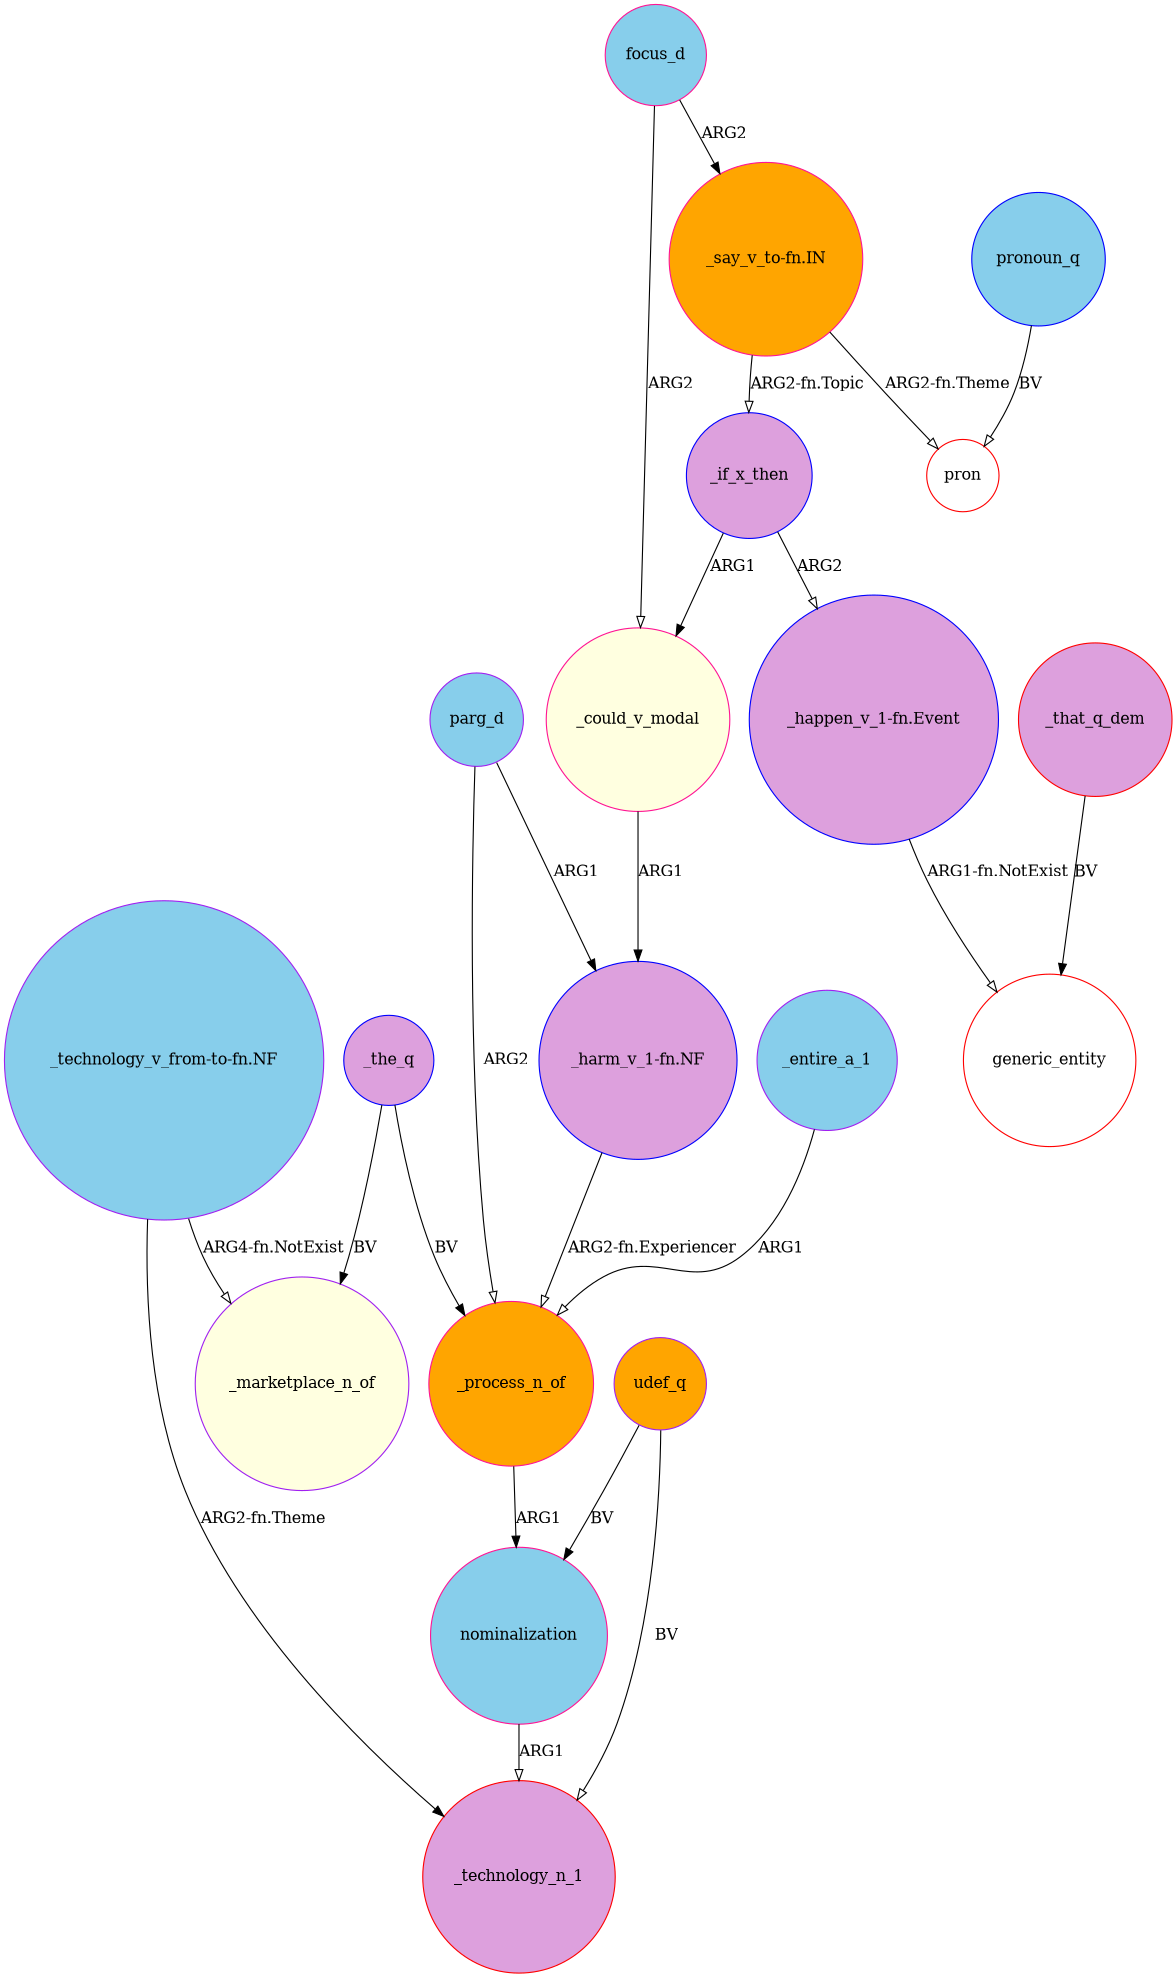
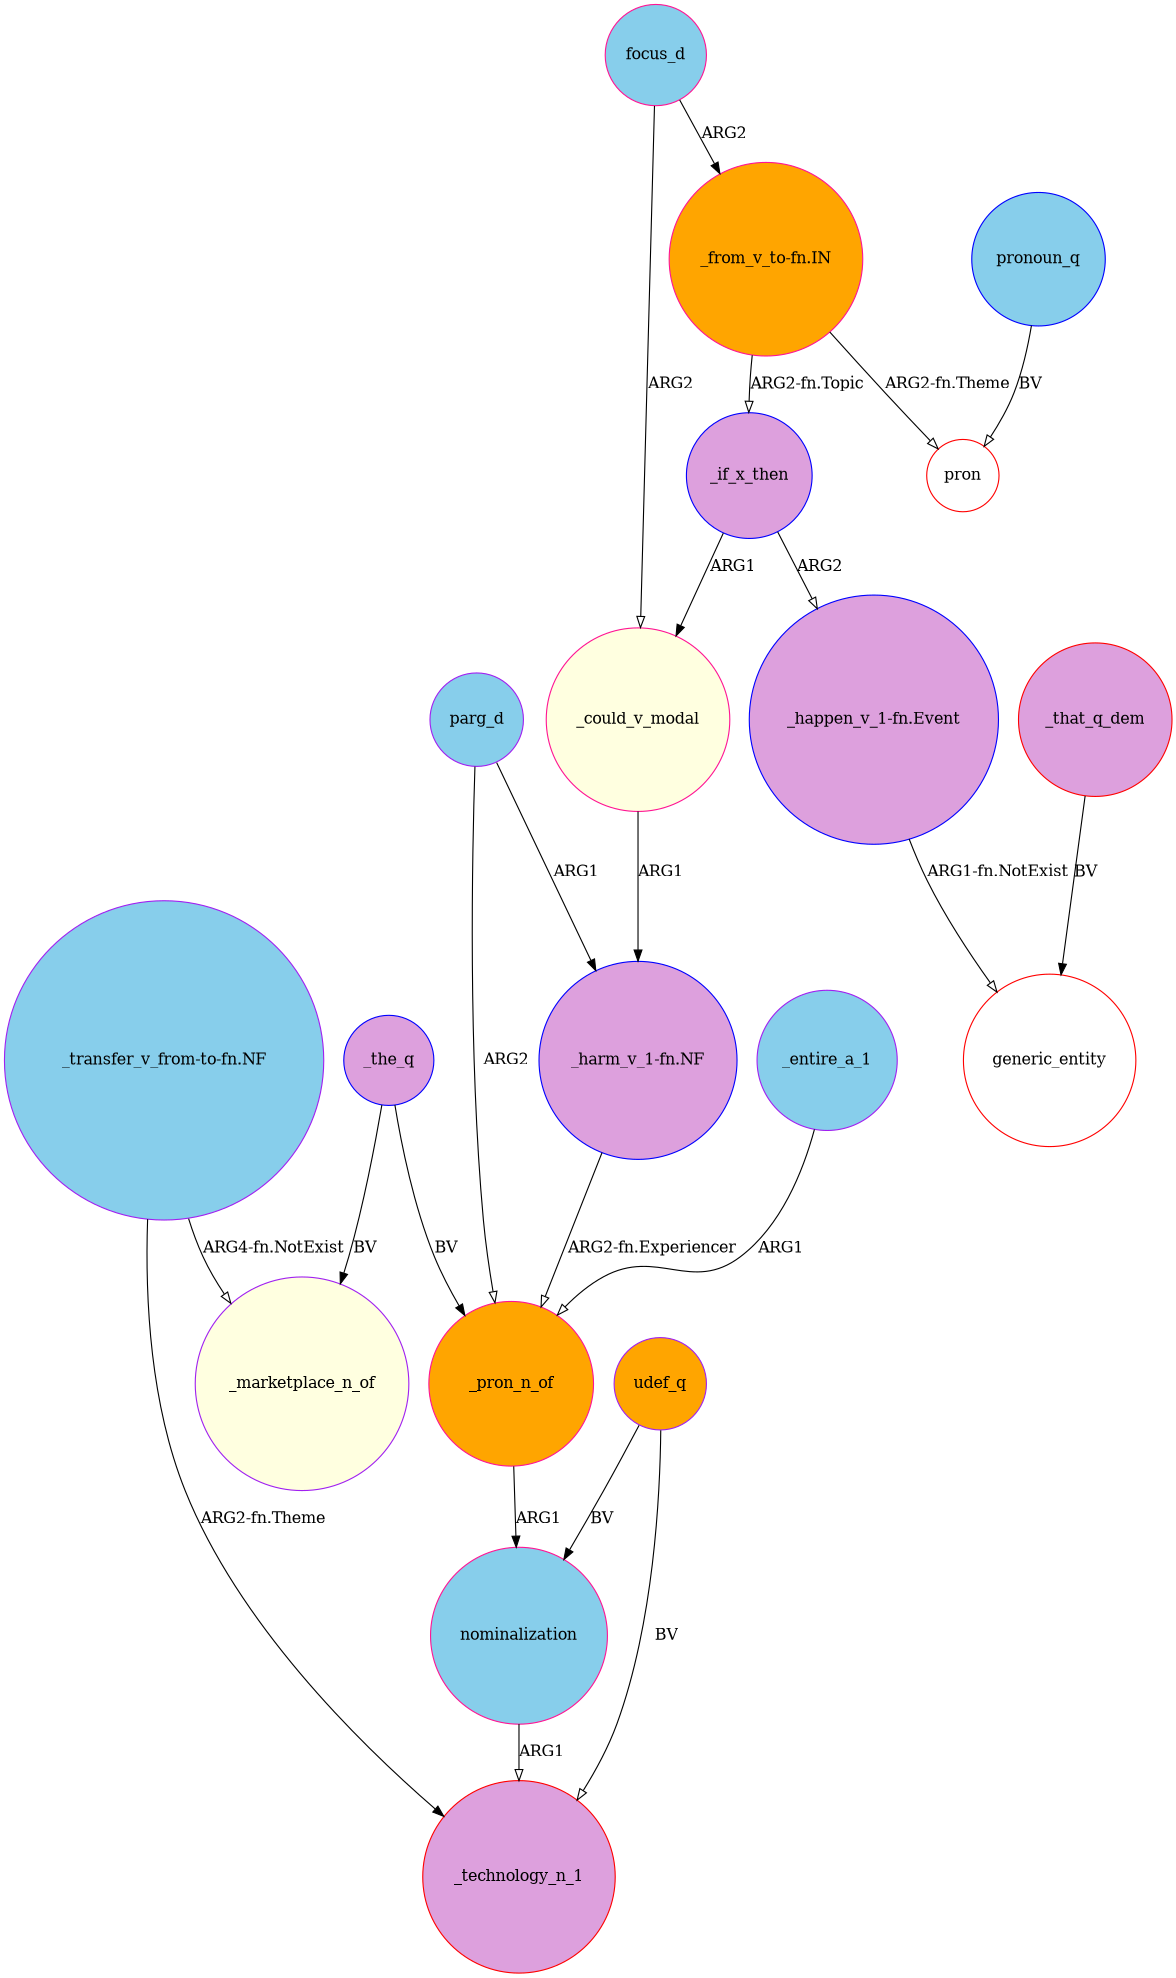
(766, 259) -> (766, 259)
(164, 1060) -> (164, 1060)
(511, 1384) -> (511, 1384)
